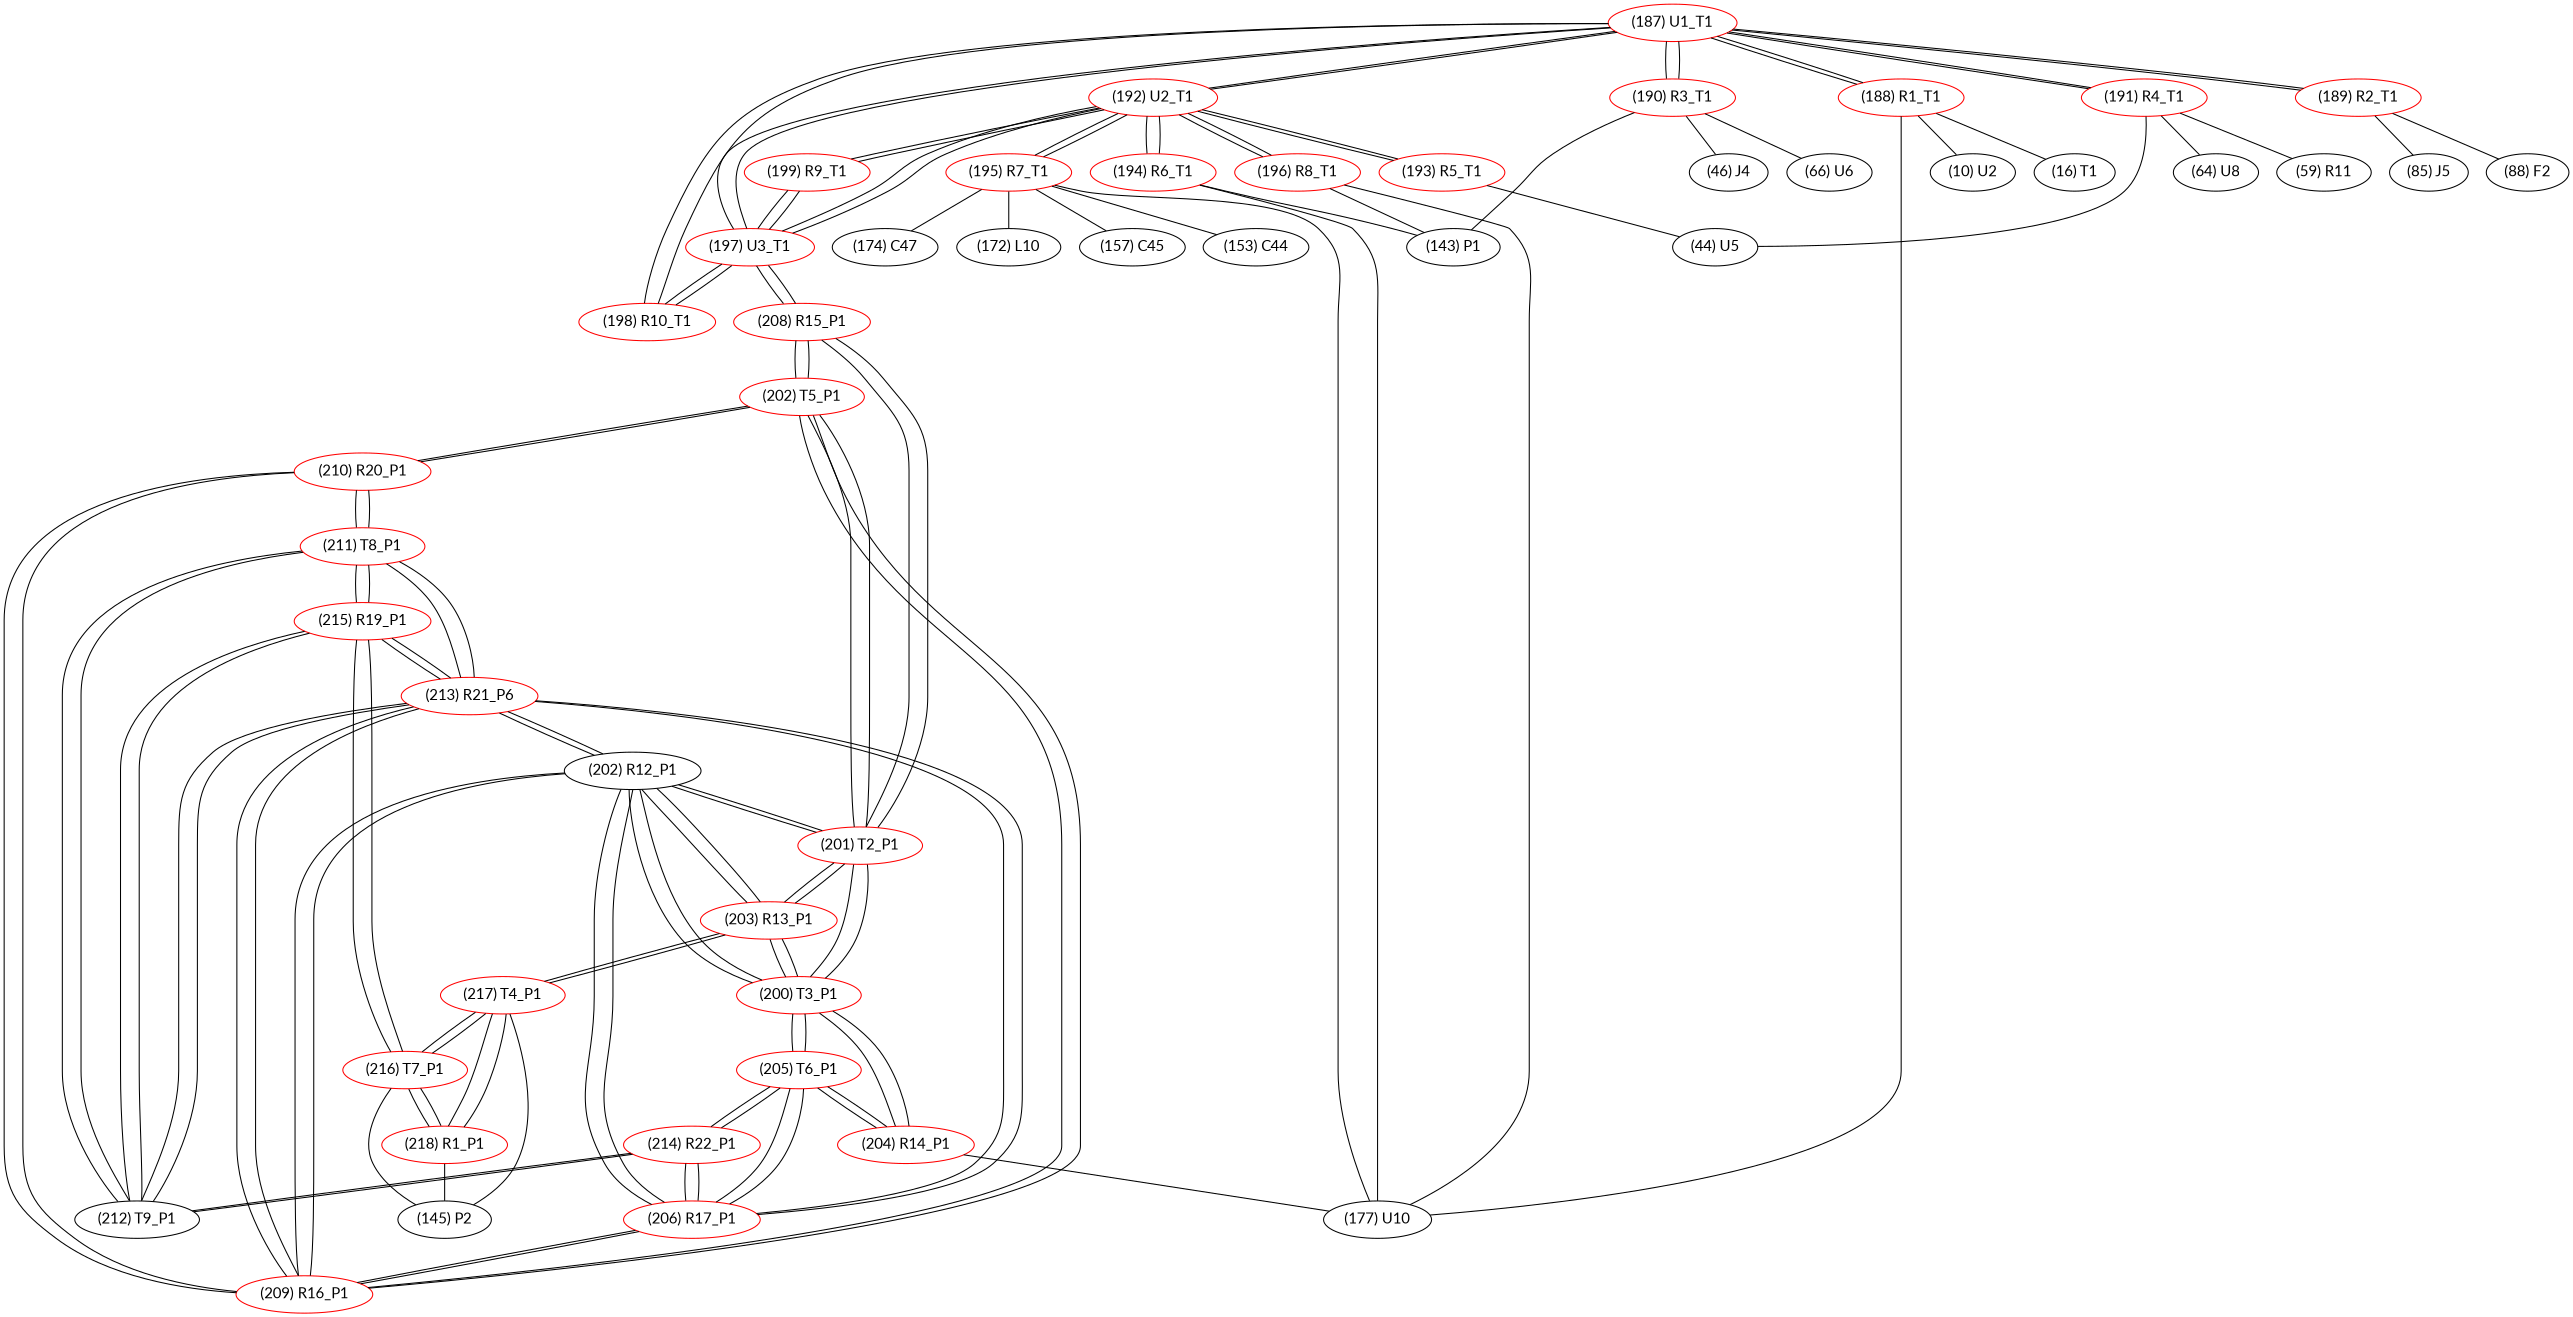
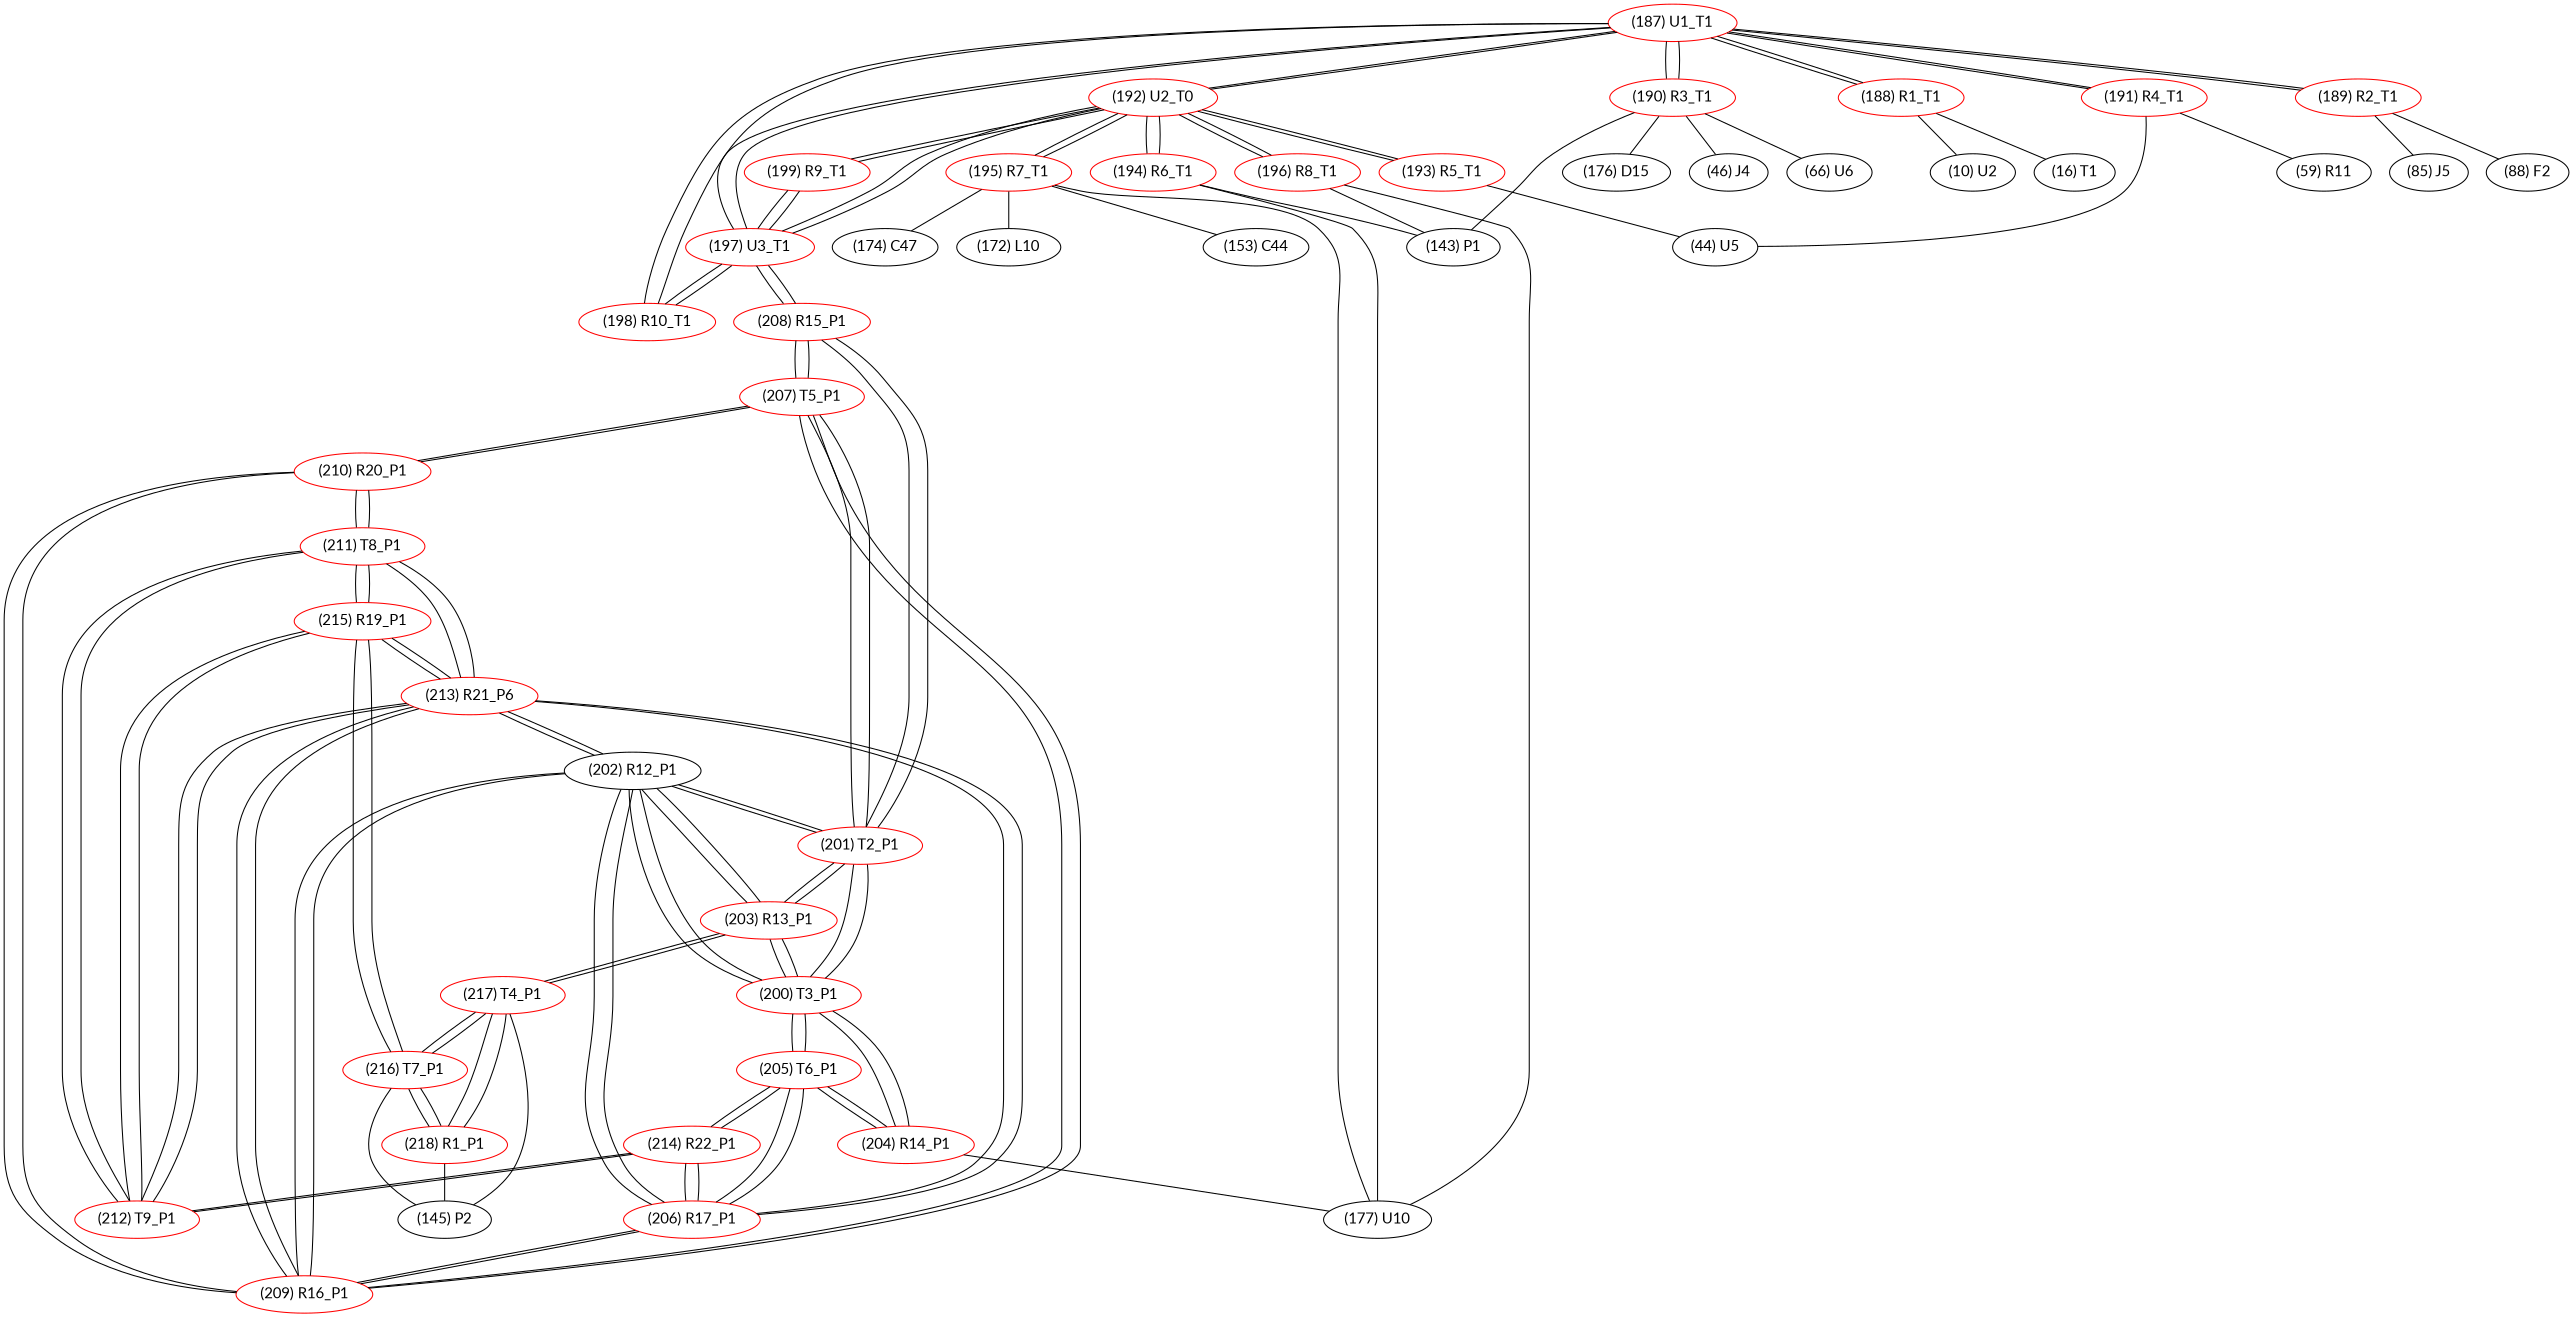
(1153, 98) -> (1153, 98)
none -> (1617, 172)
(2216, 172) -> none
(1132, 247) -> none
(802, 397) -> (802, 397)
(1901, 850) -> none
(137, 1220) -> (137, 1220)
